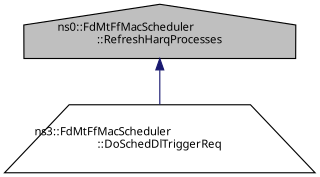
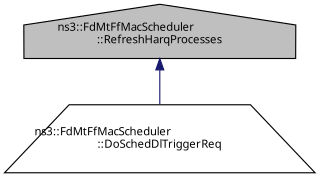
(160, 34) -> (160, 34)
